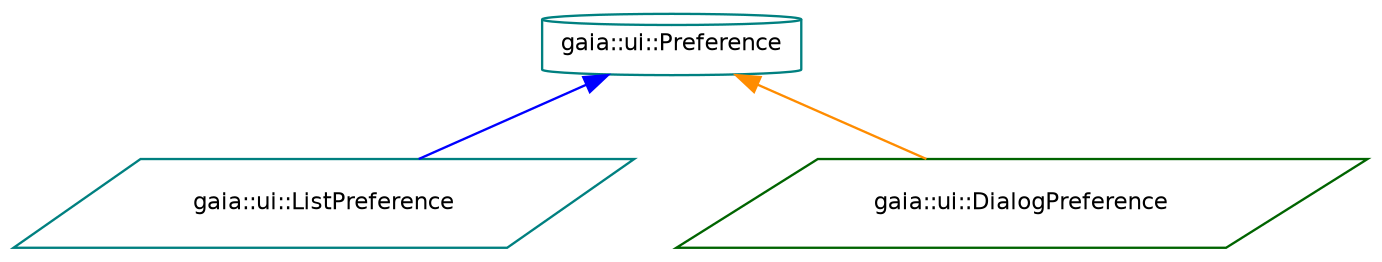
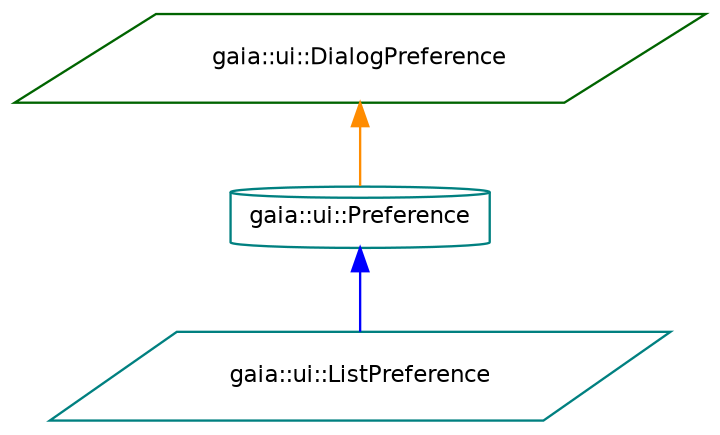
(842, 122) -> (360, 156)
